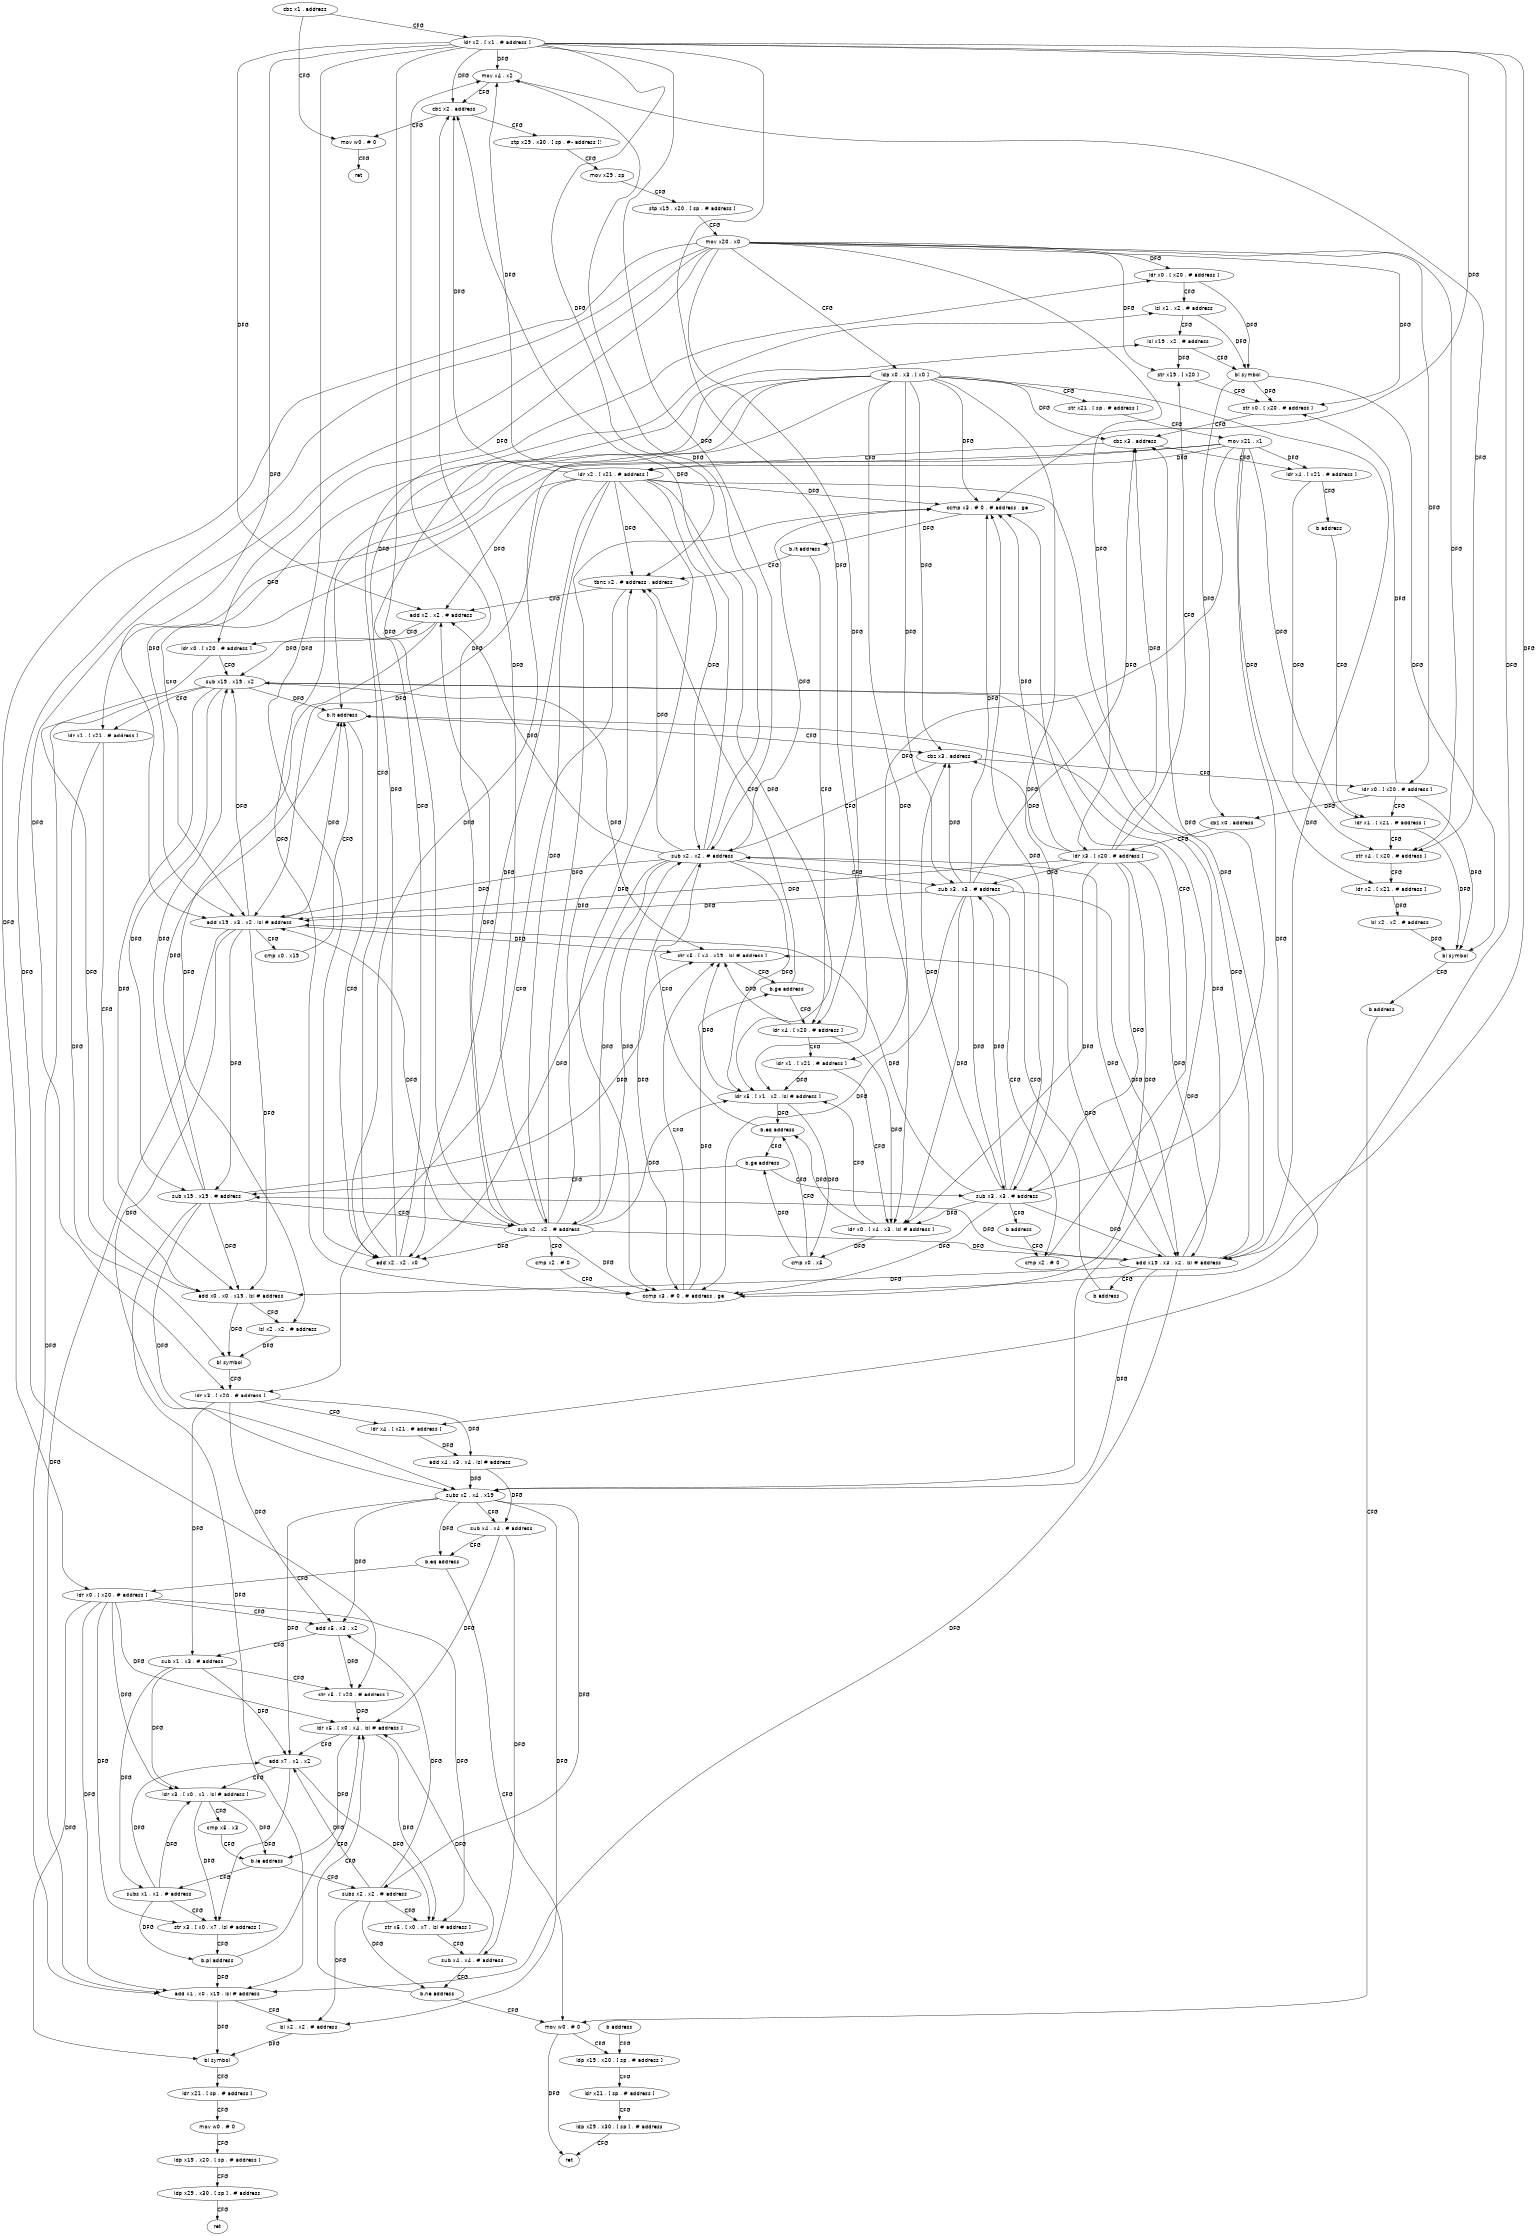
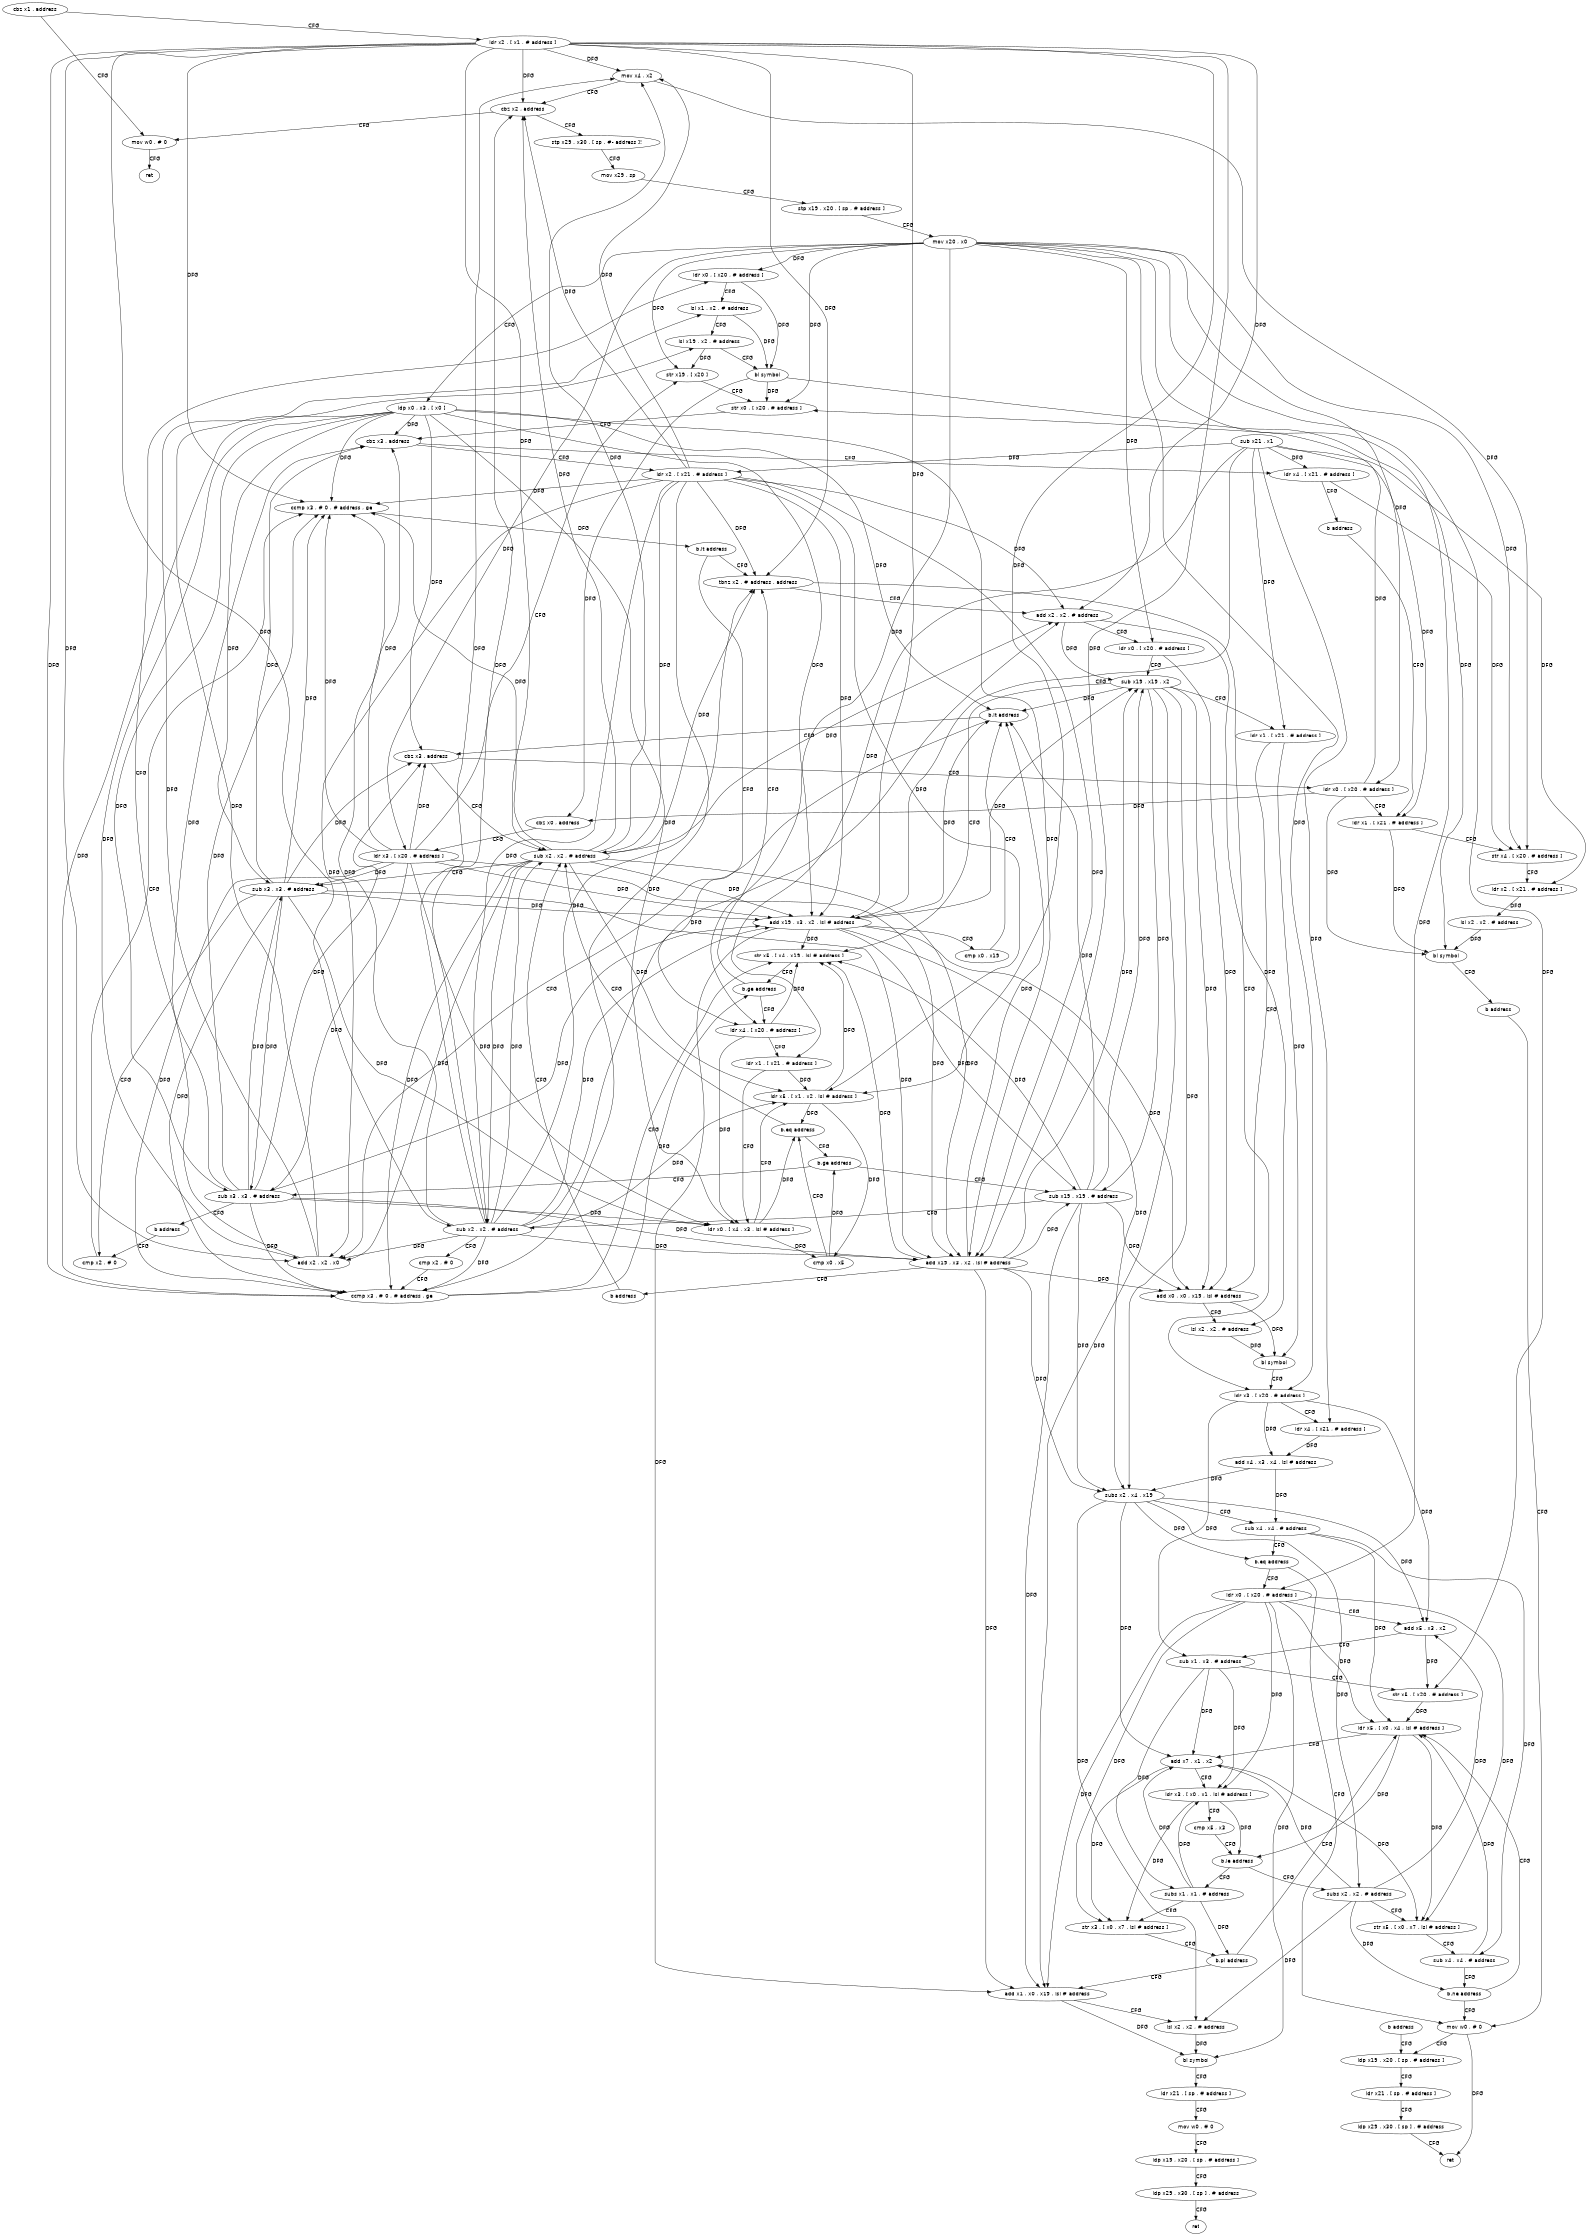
(1103, 408) -> none
(1245, 442) -> (1257, 442)
(616, 823) -> (975, 823)
(223, 1978) -> (1156, 1978)
